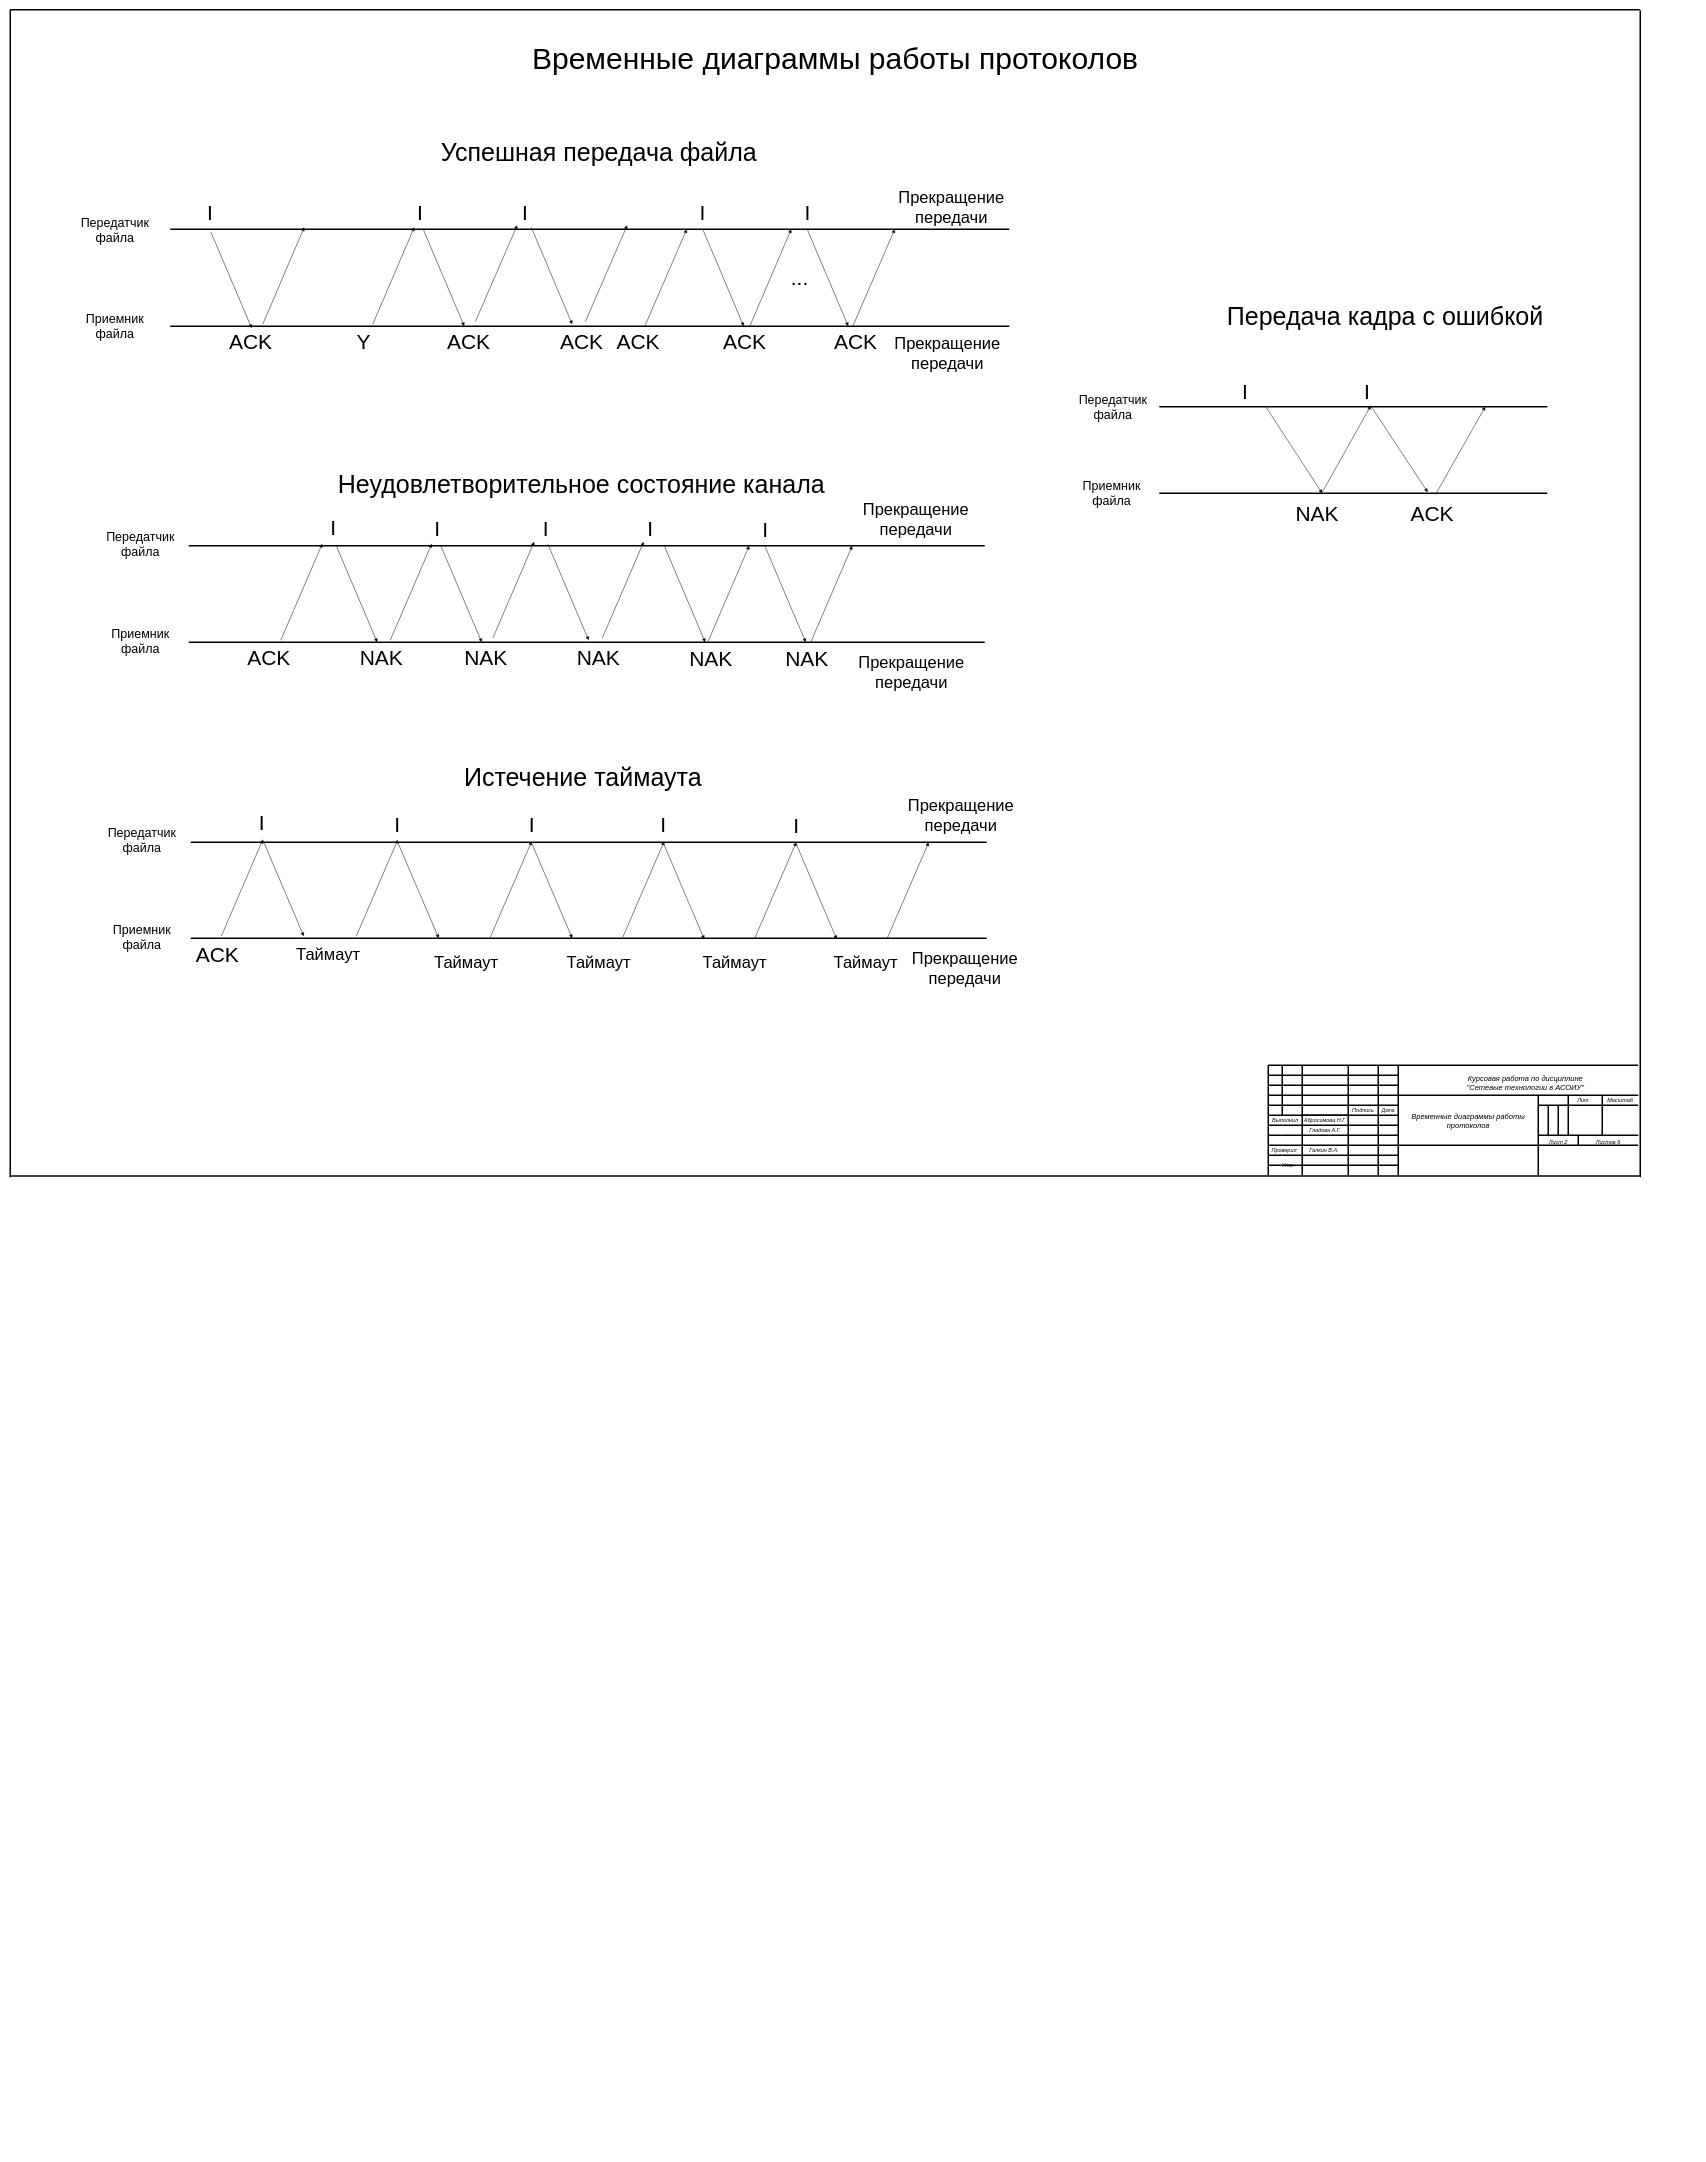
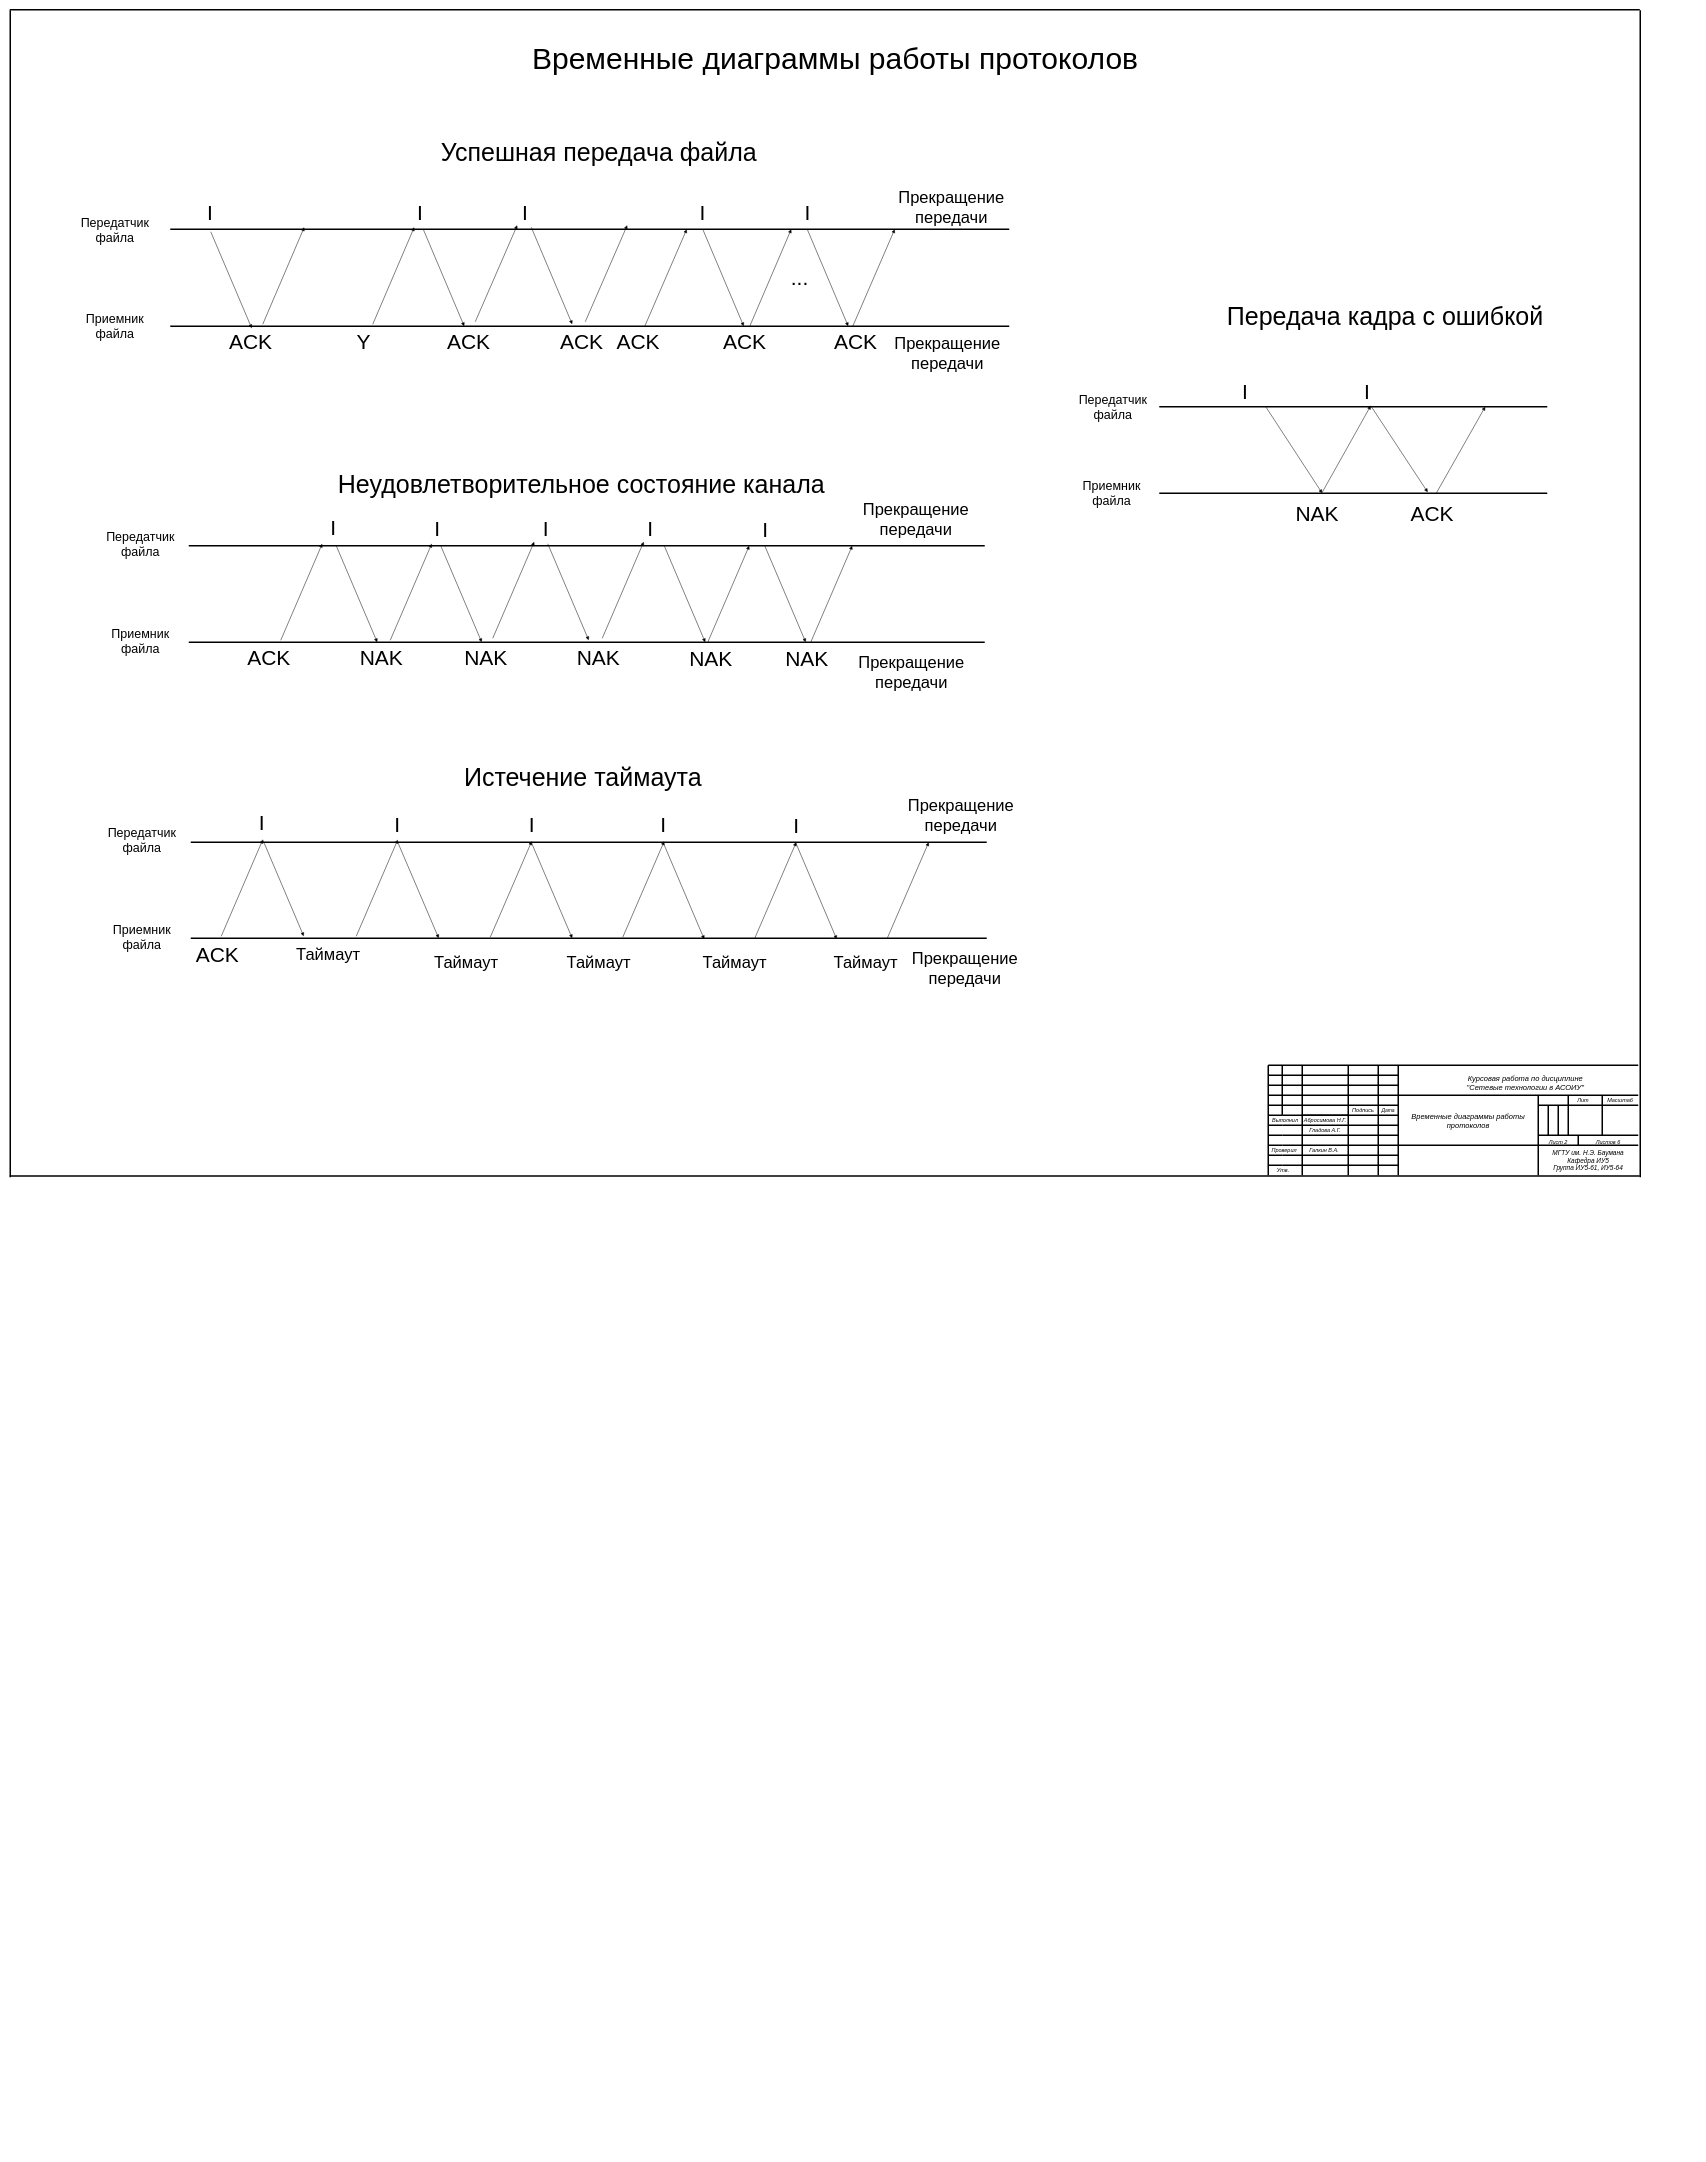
none -> (1588, 1160)
(1288, 1165) -> (1283, 1170)
